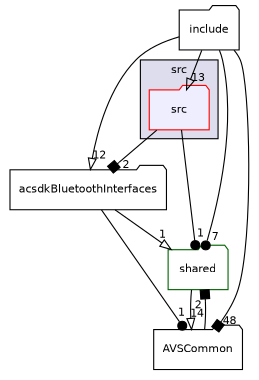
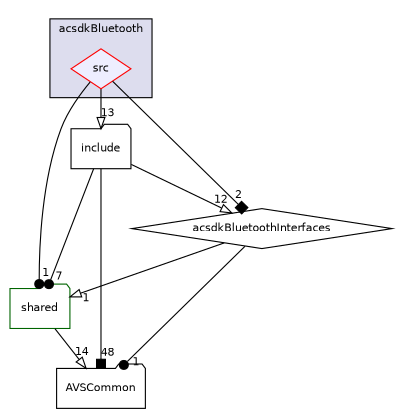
(195, 67) -> (101, 105)
(179, 70) -> (101, 29)
(179, 110) -> (101, 69)
(88, 190) -> (262, 229)
(206, 315) -> none
